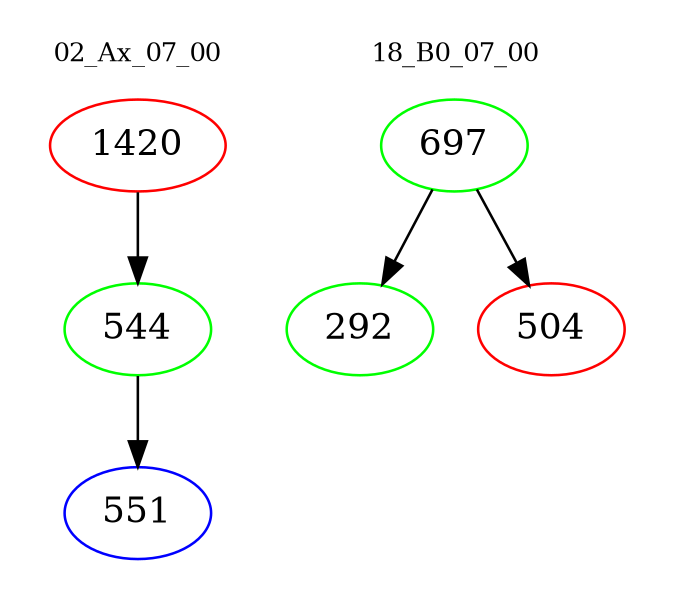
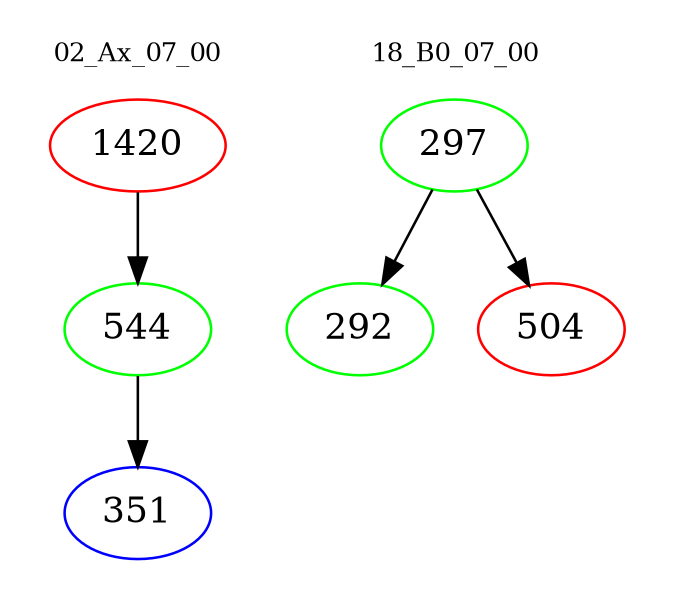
(454, 146) -> (454, 146)
(138, 513) -> (138, 513)
